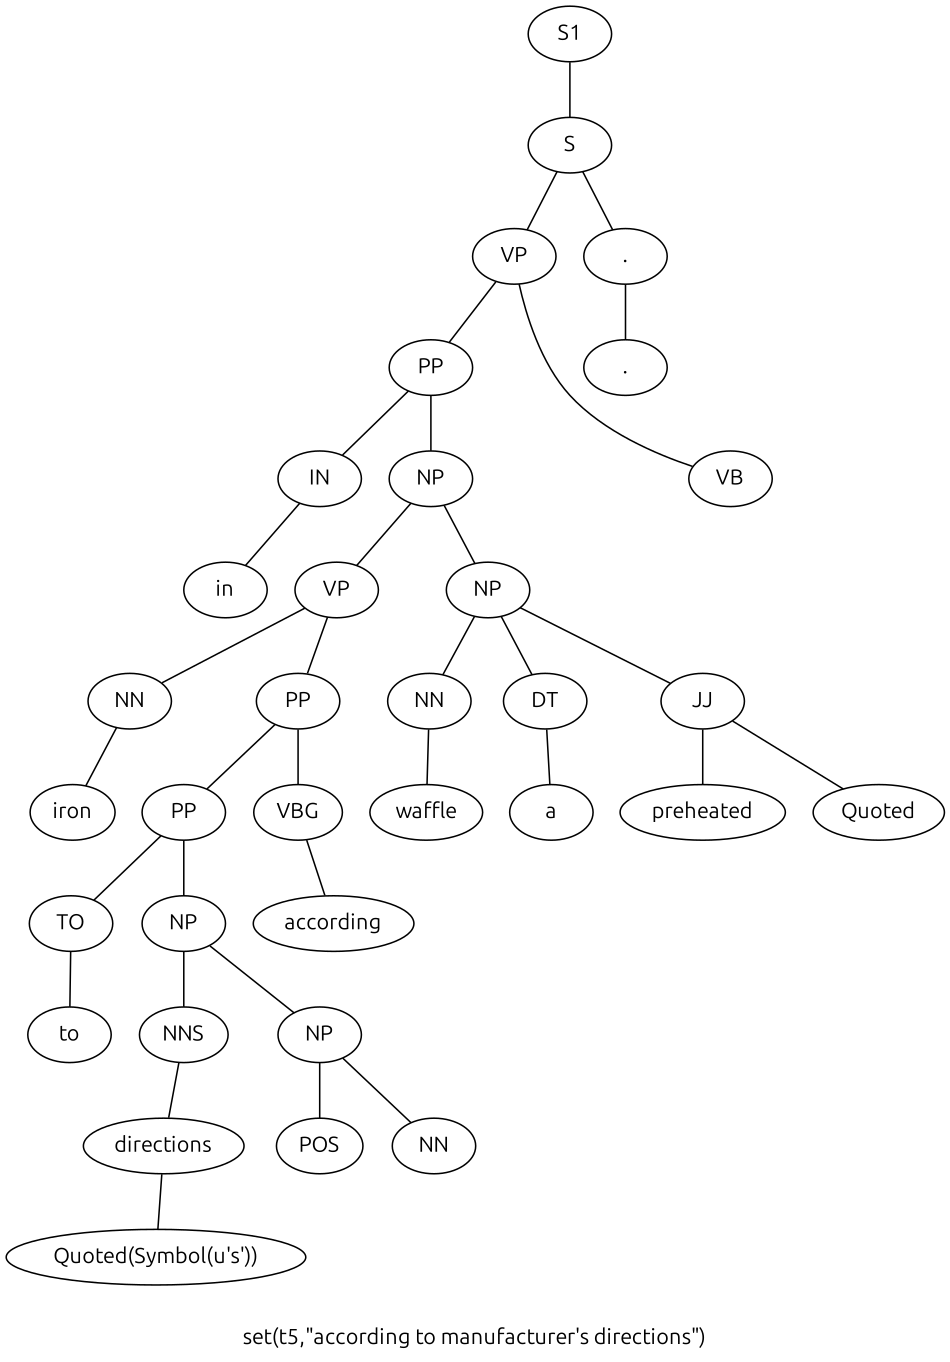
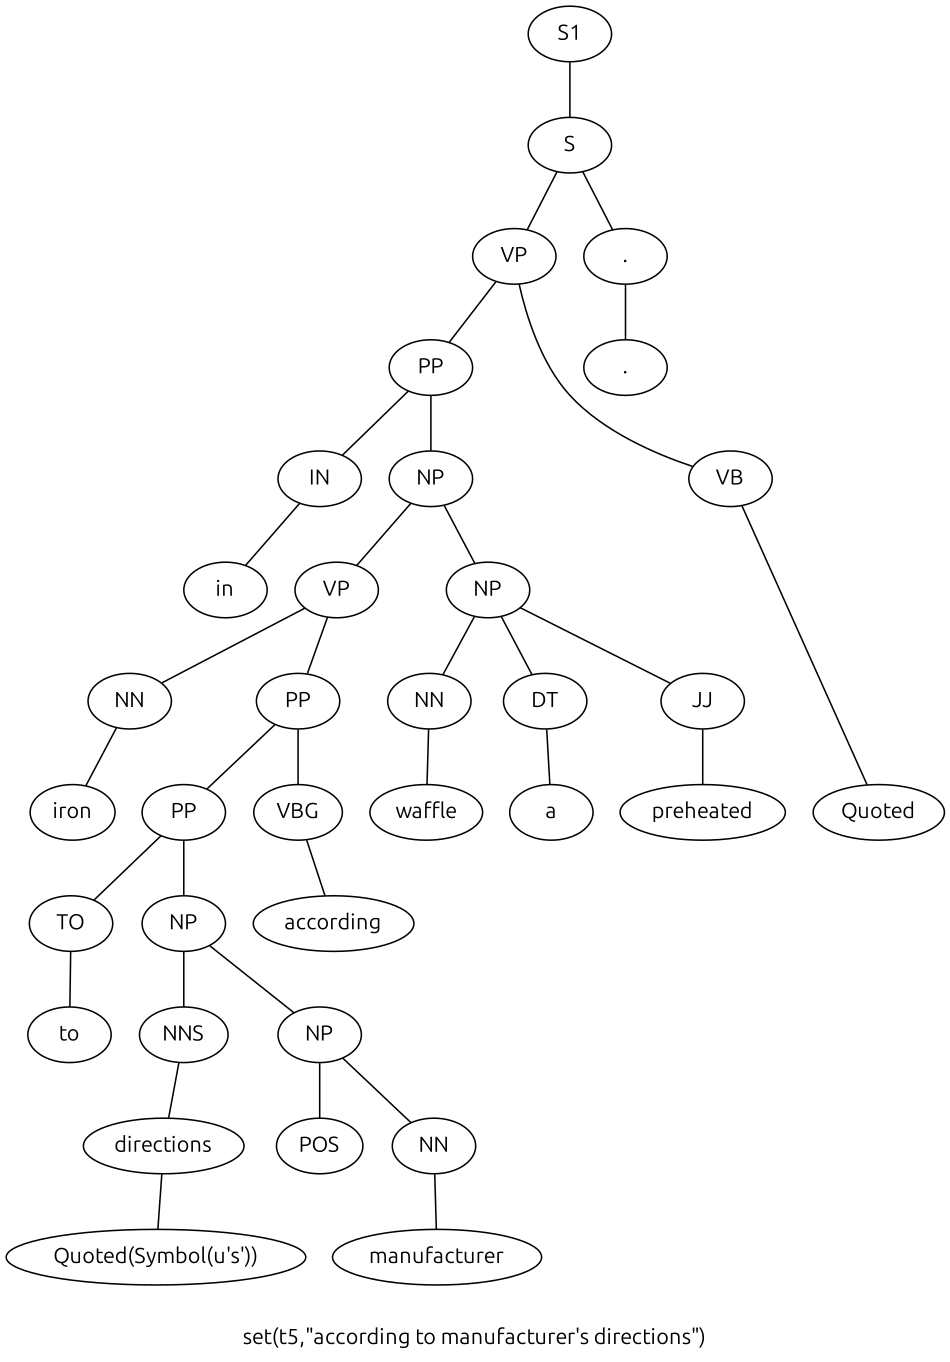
(788, 755) -> (805, 645)
none -> (437, 1257)
